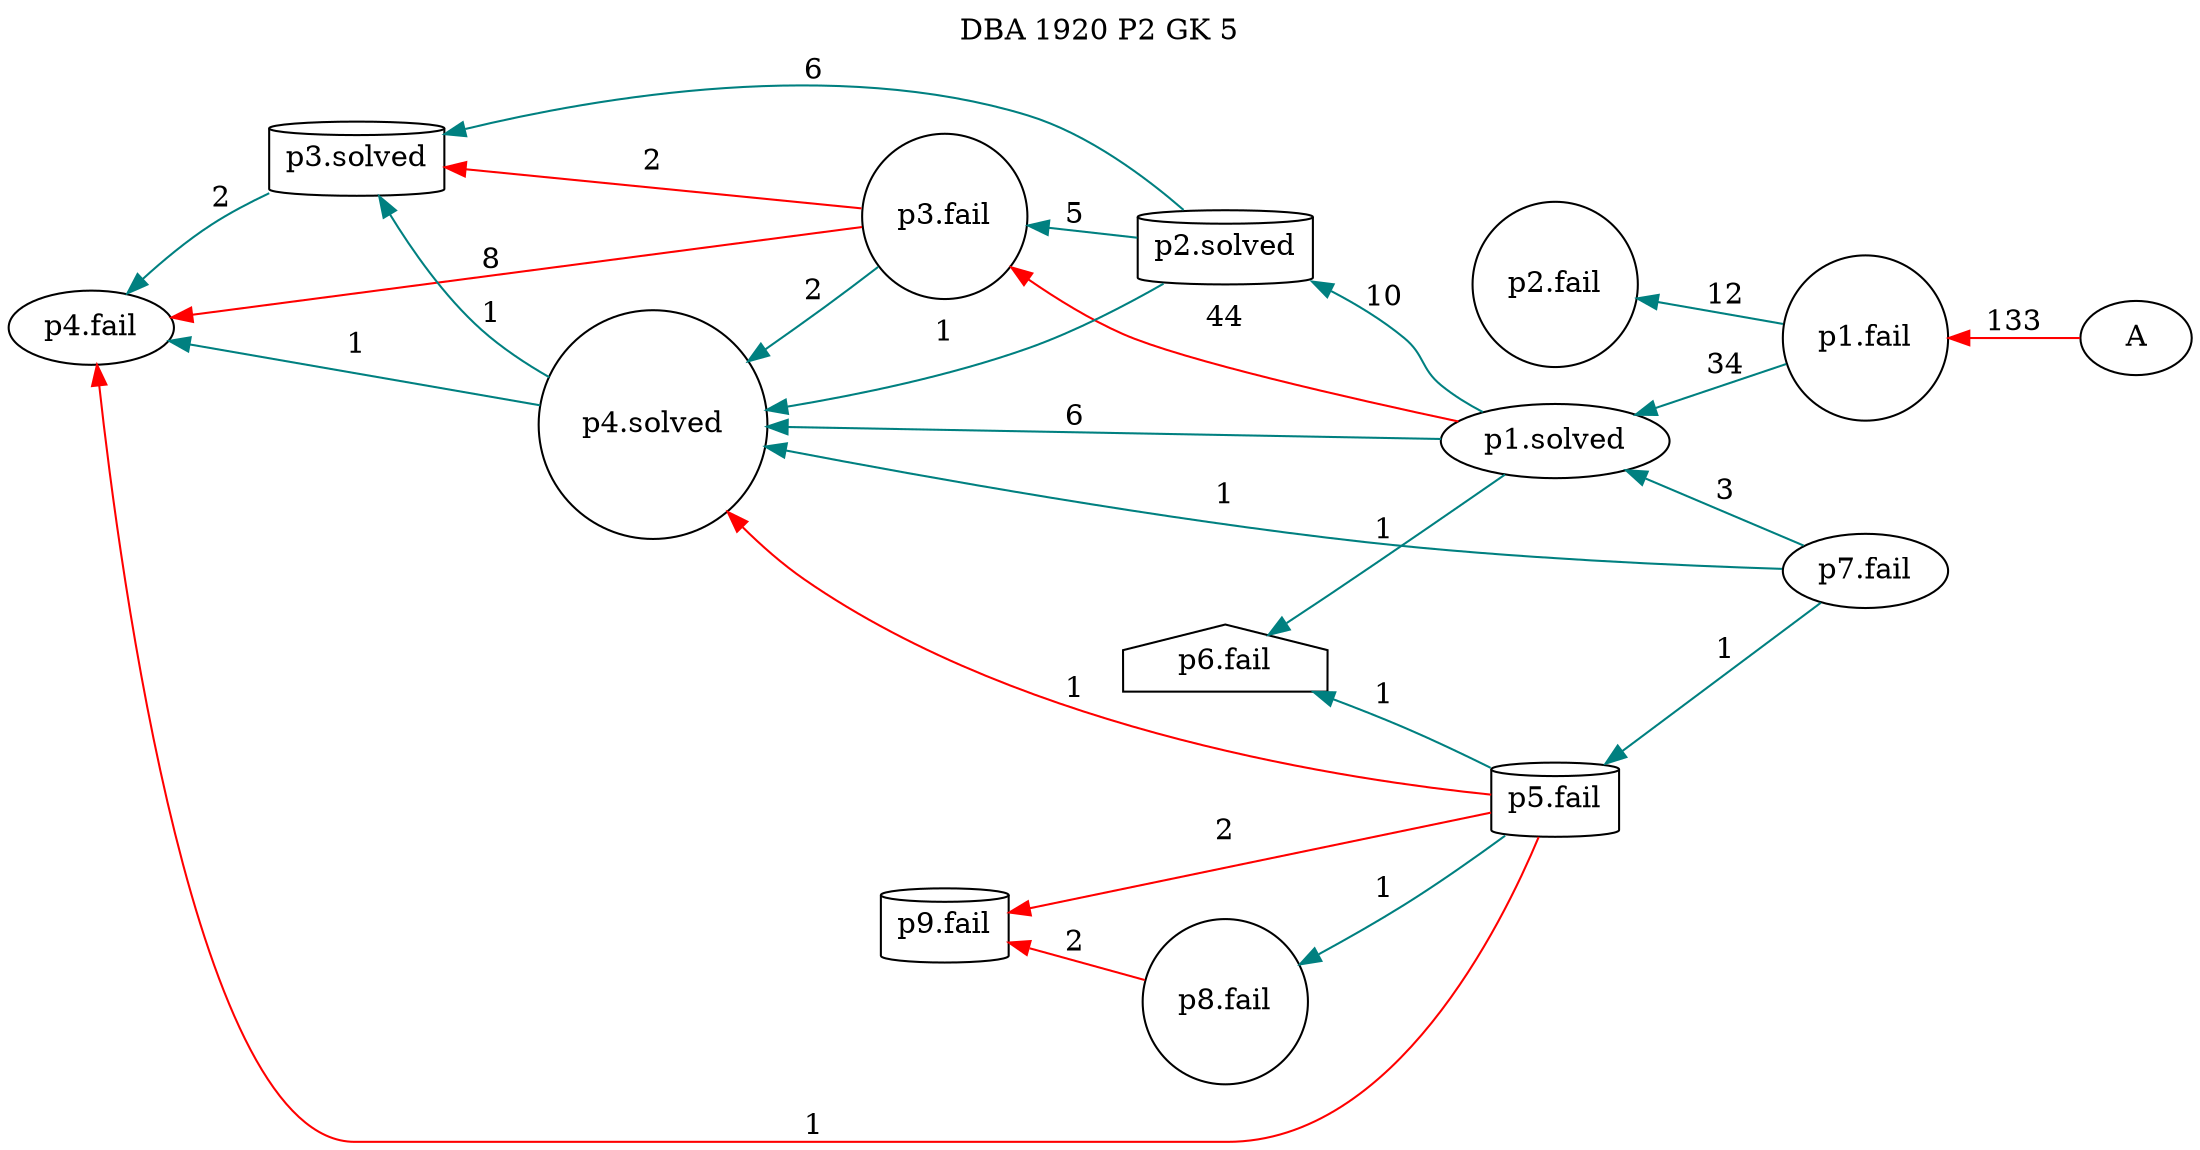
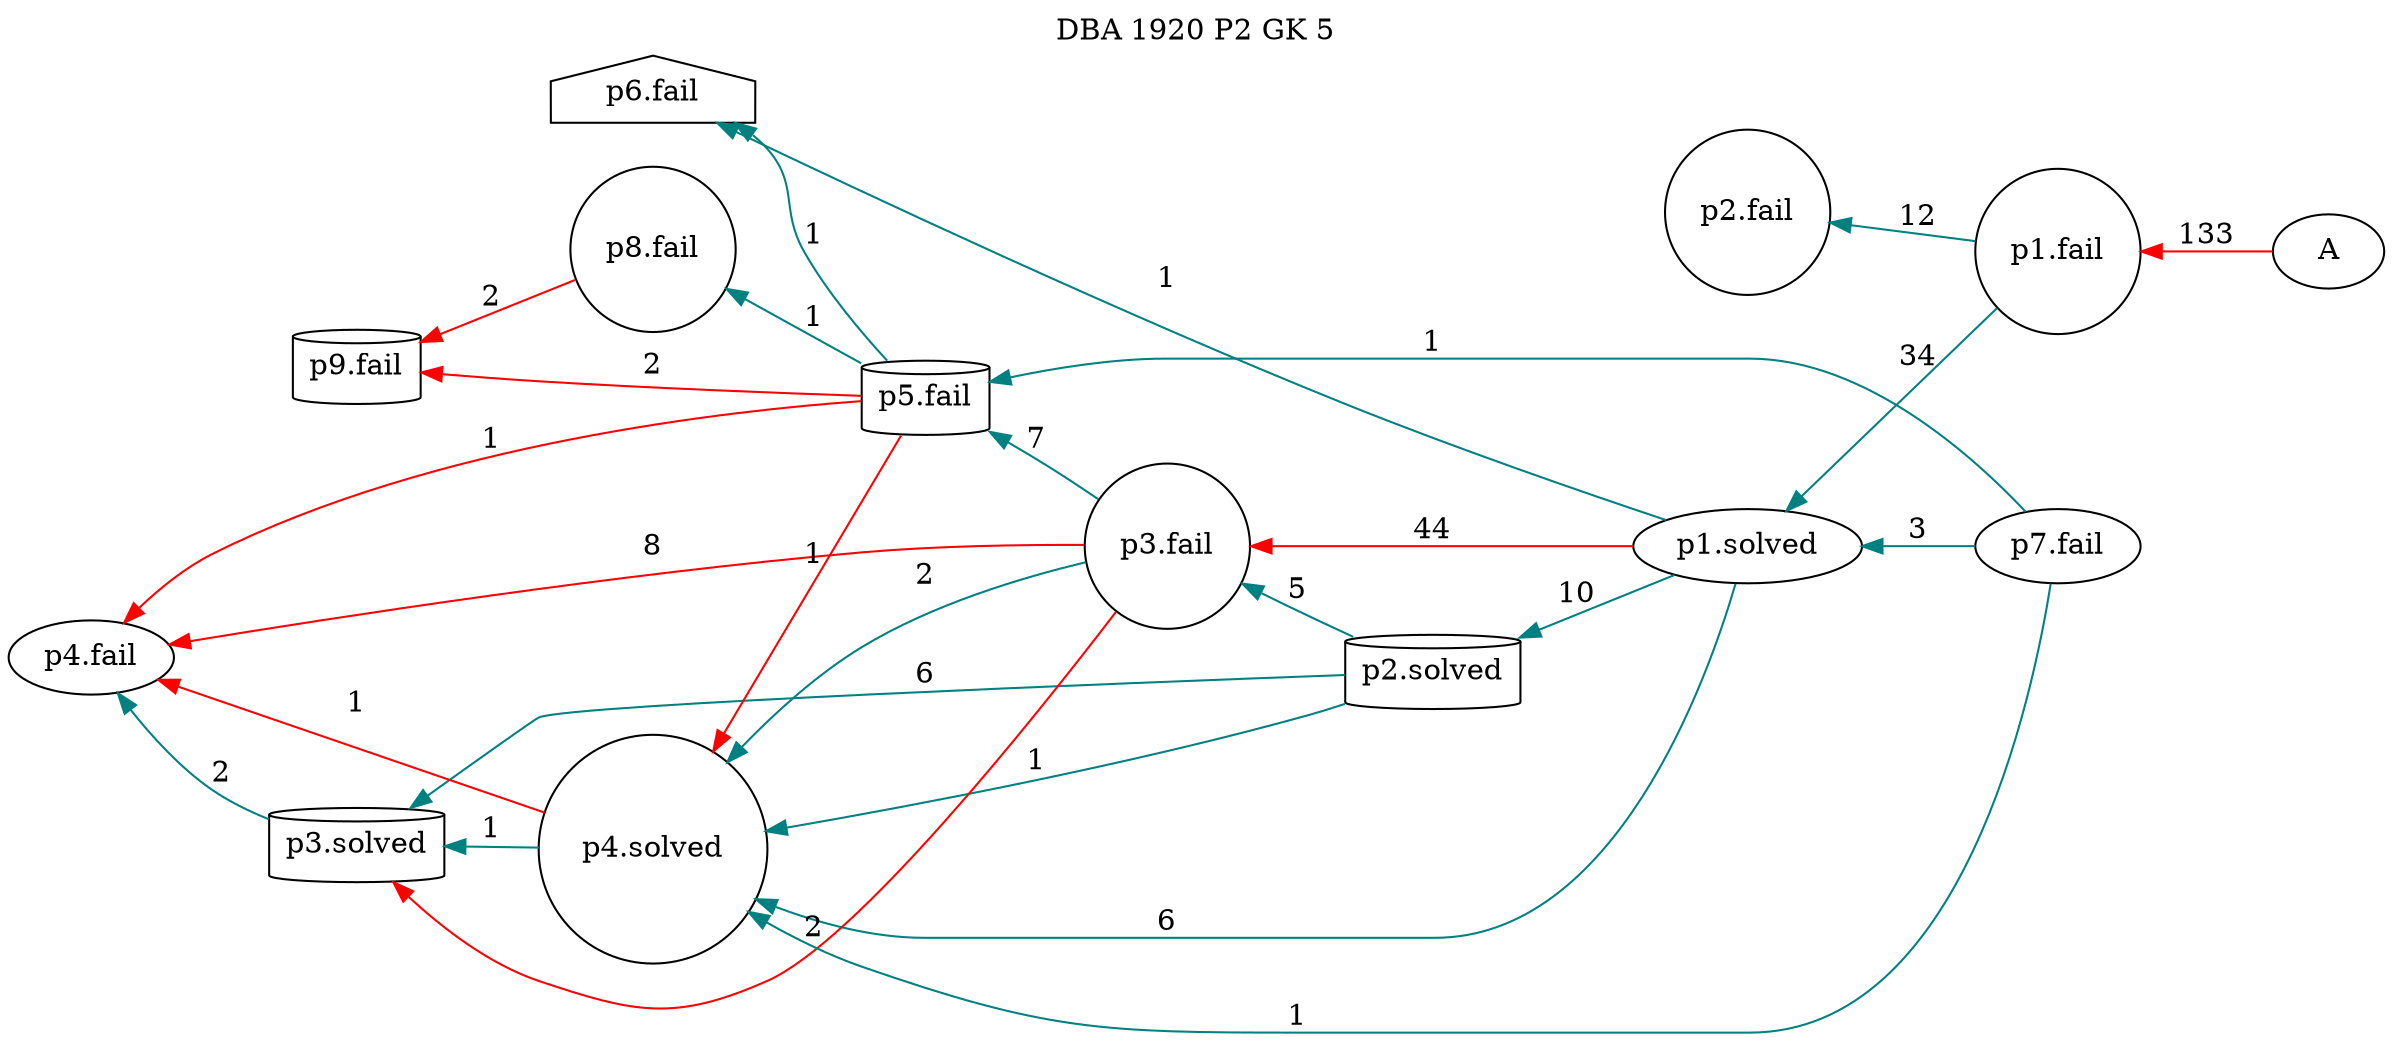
(365, 375) -> (361, 750)
none -> (1054, 470)
